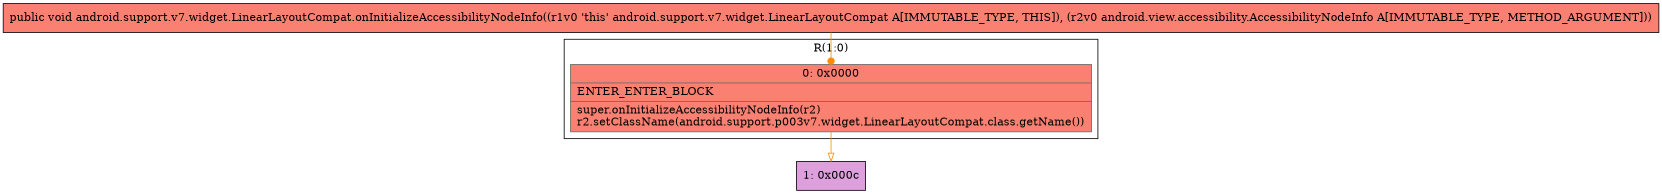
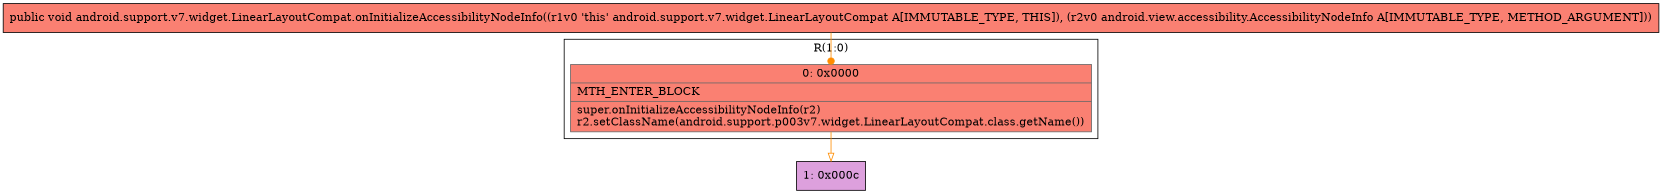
(646, 92) -> (639, 92)
